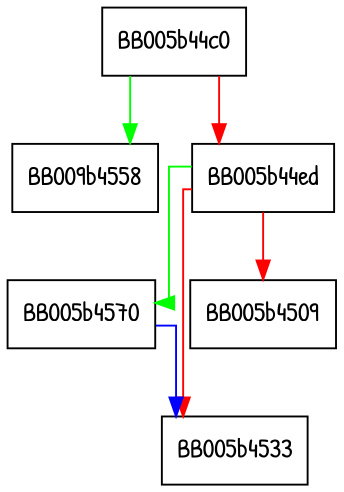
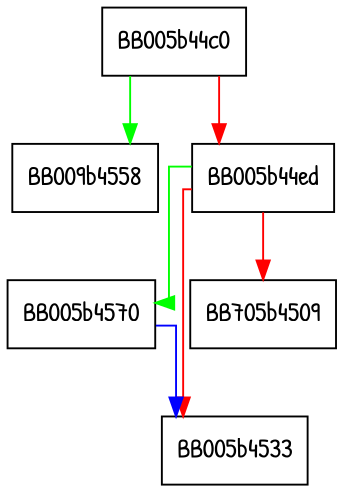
(263, 314) -> (263, 314)
